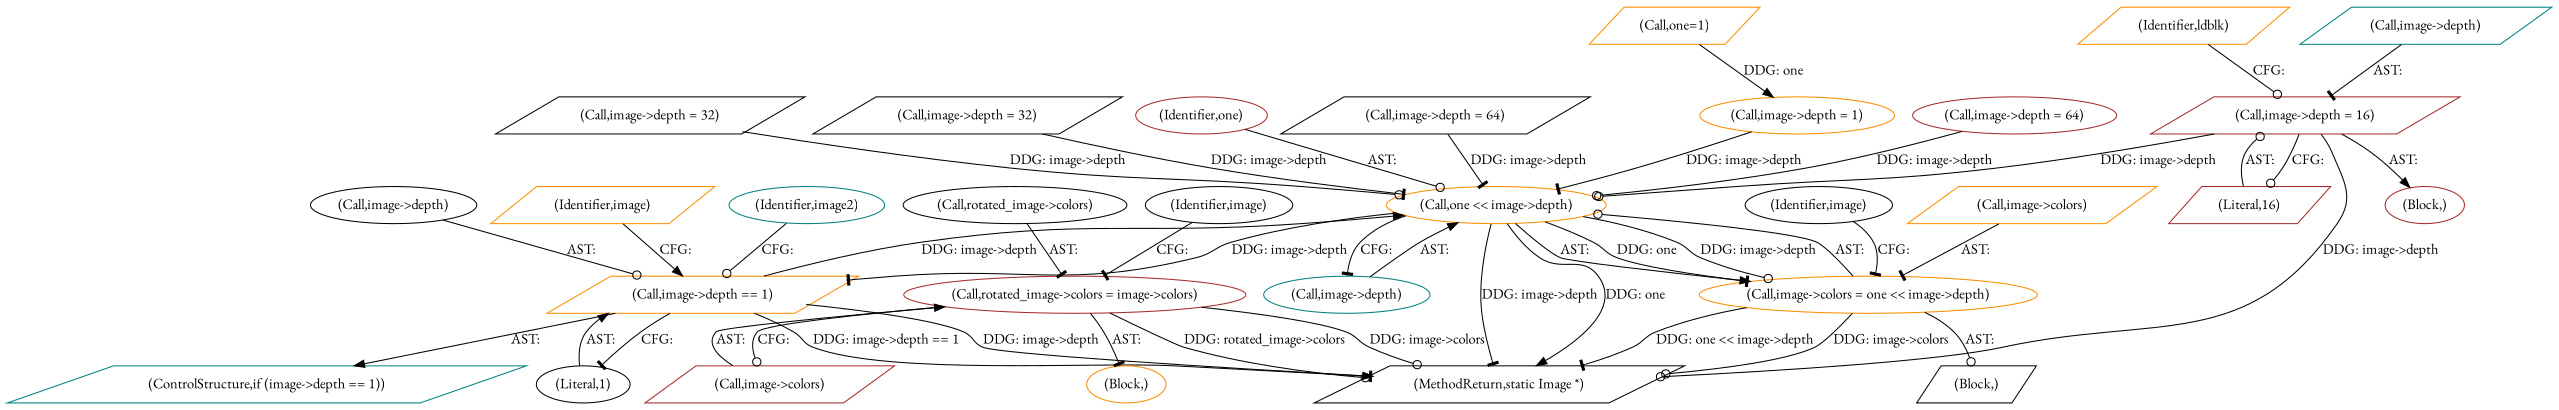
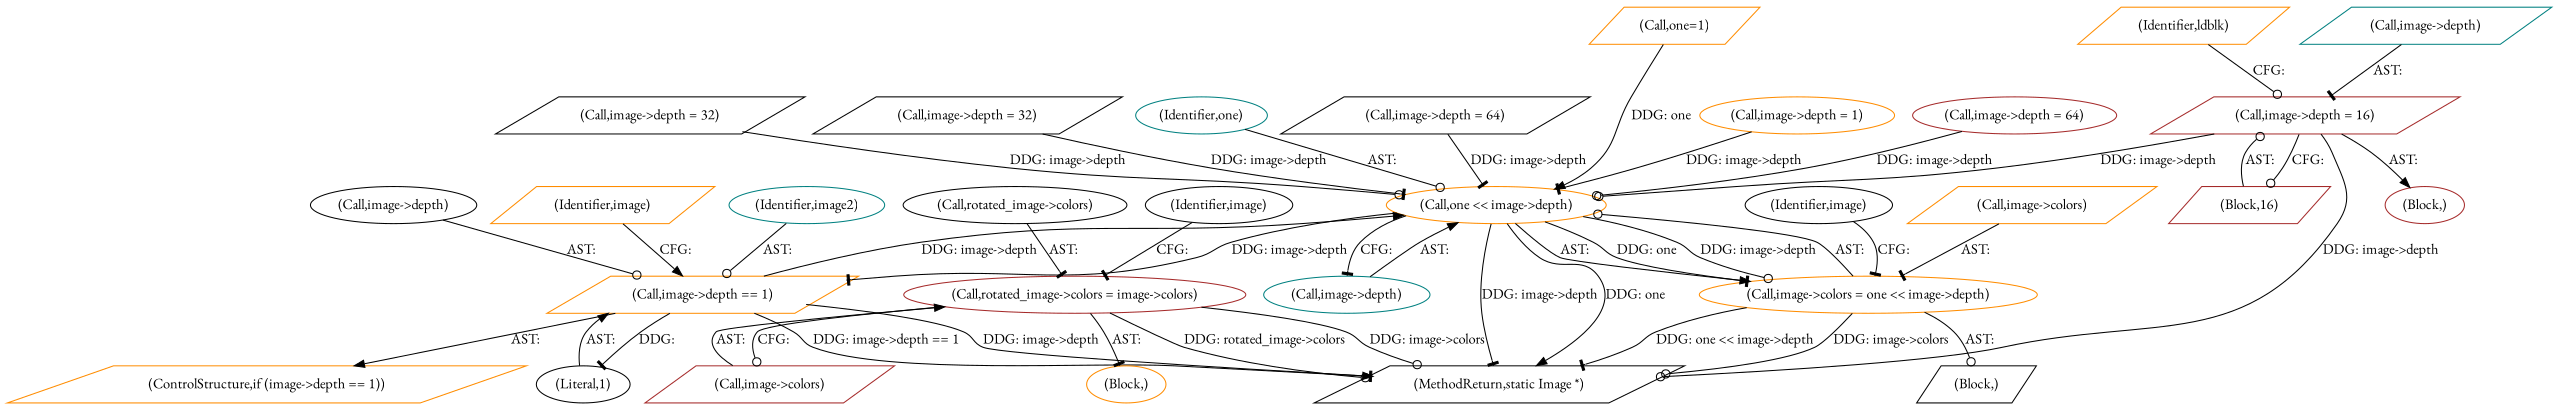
(1732, 68) -> (1620, 121)
(1202, 115) -> (1202, 115)
(2250, 205) -> (2250, 205)
(780, 250) -> (780, 250)
(659, 340) -> (659, 340)
(267, 384) -> (267, 384)
